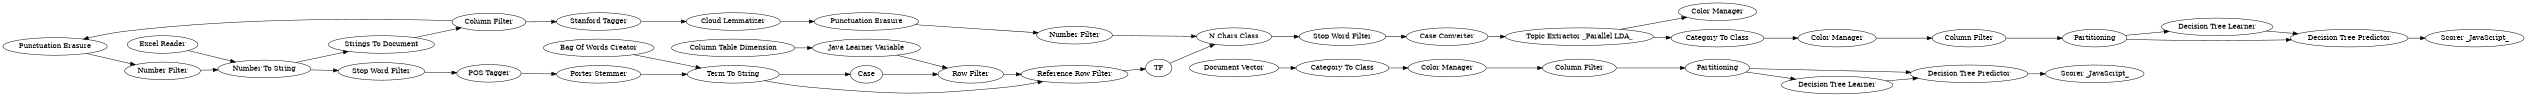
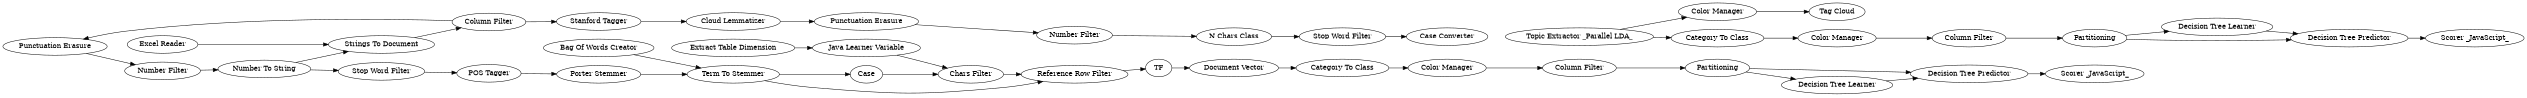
none -> (1837, 12)
(1494, 37) -> none
(733, 48) -> (733, 48)
(1190, 55) -> (1178, 68)
(209, 56) -> (261, 44)
(733, 74) -> (733, 74)
(971, 74) -> (971, 74)
